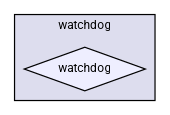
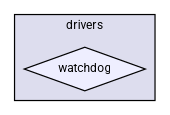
(85, 26) -> (85, 26)
